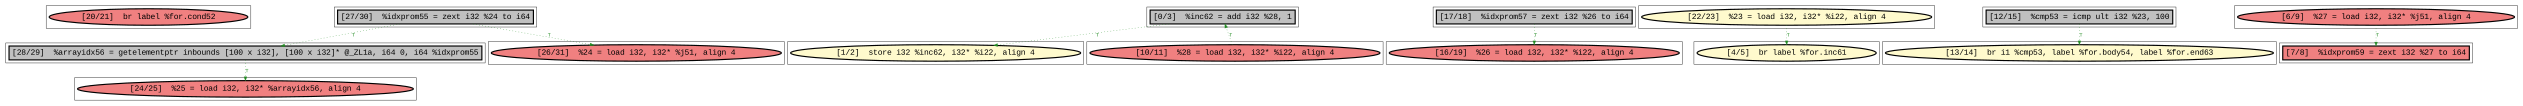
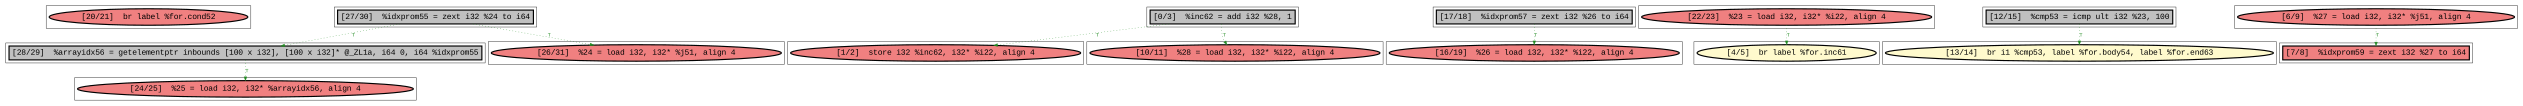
(1787, 17) -> (1787, 17)
(1229, 36) -> (1222, 33)
(936, 53) -> (936, 53)
